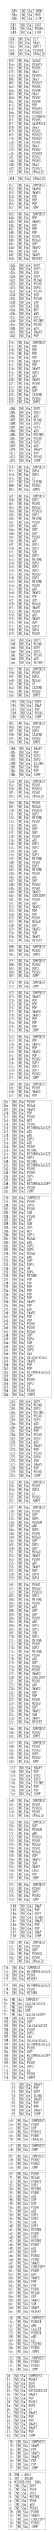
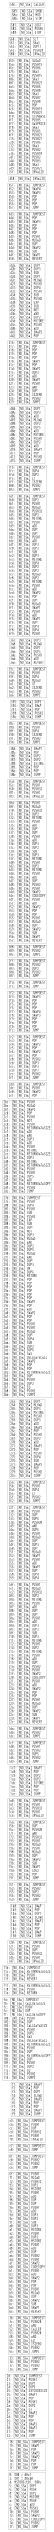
none -> (27, 5)
